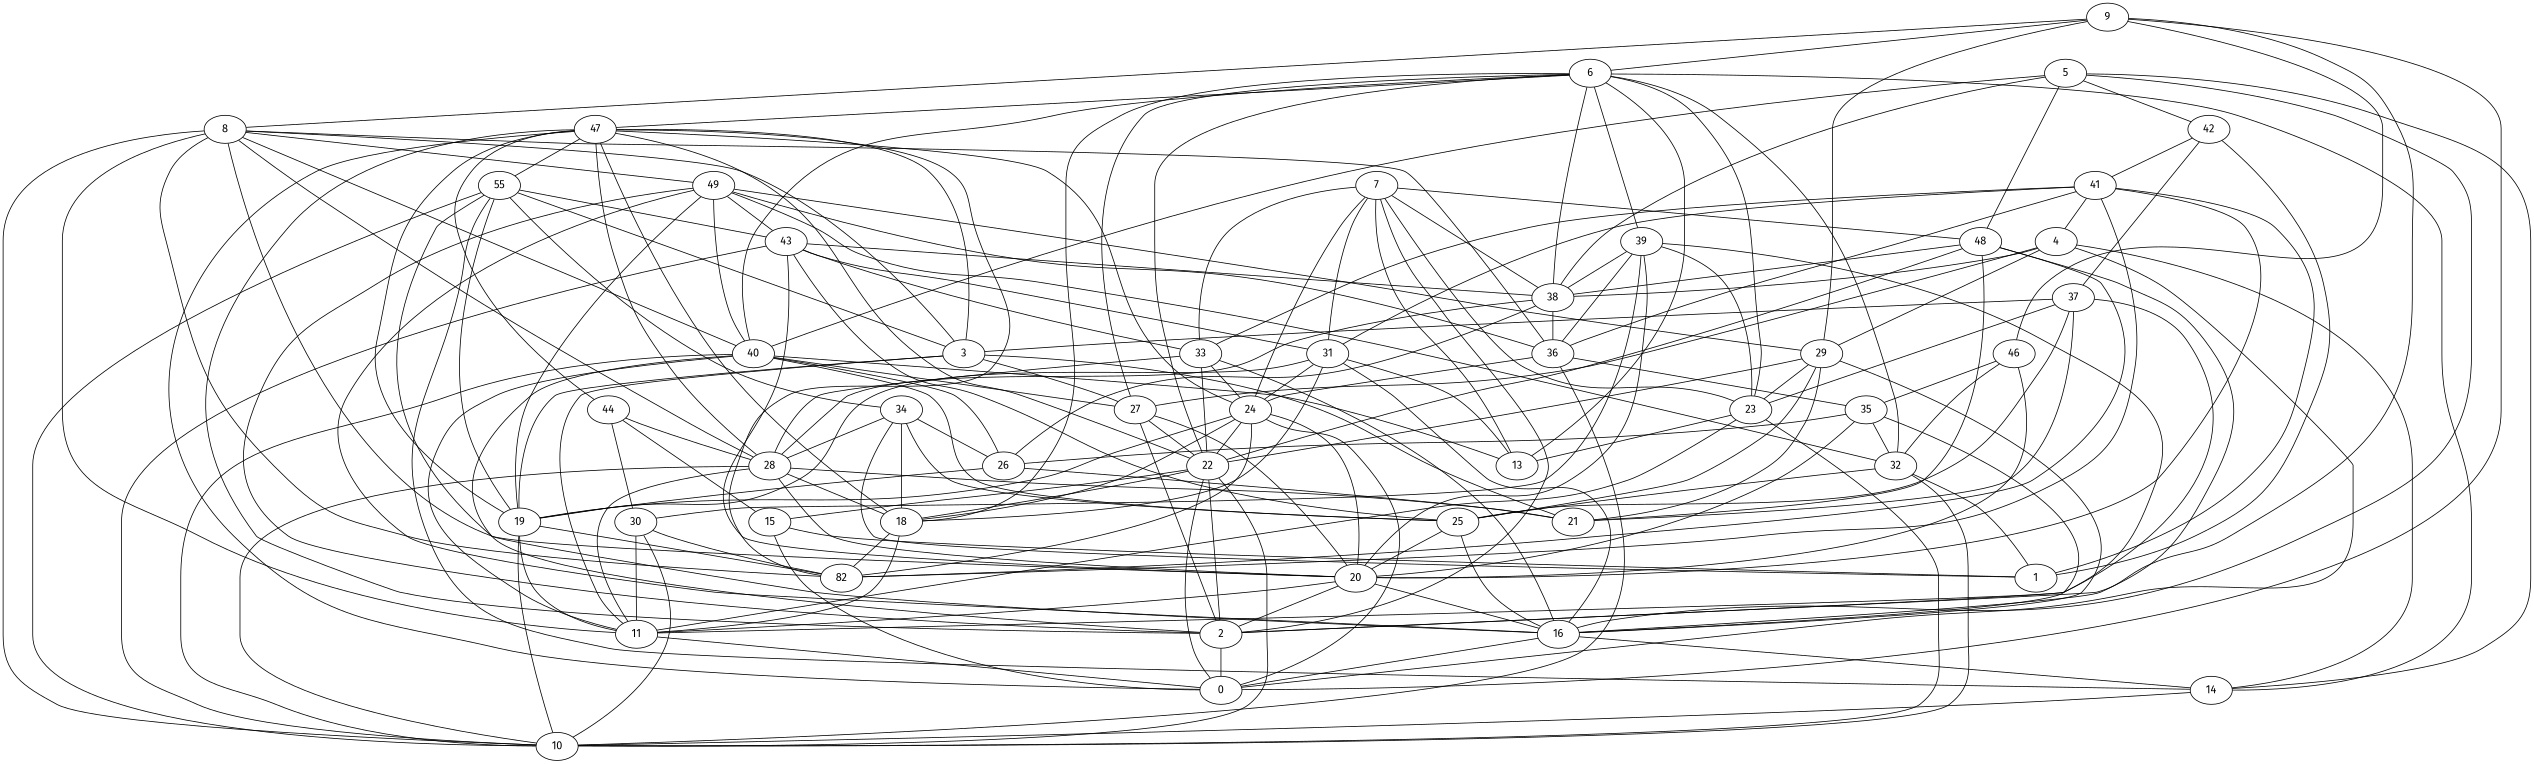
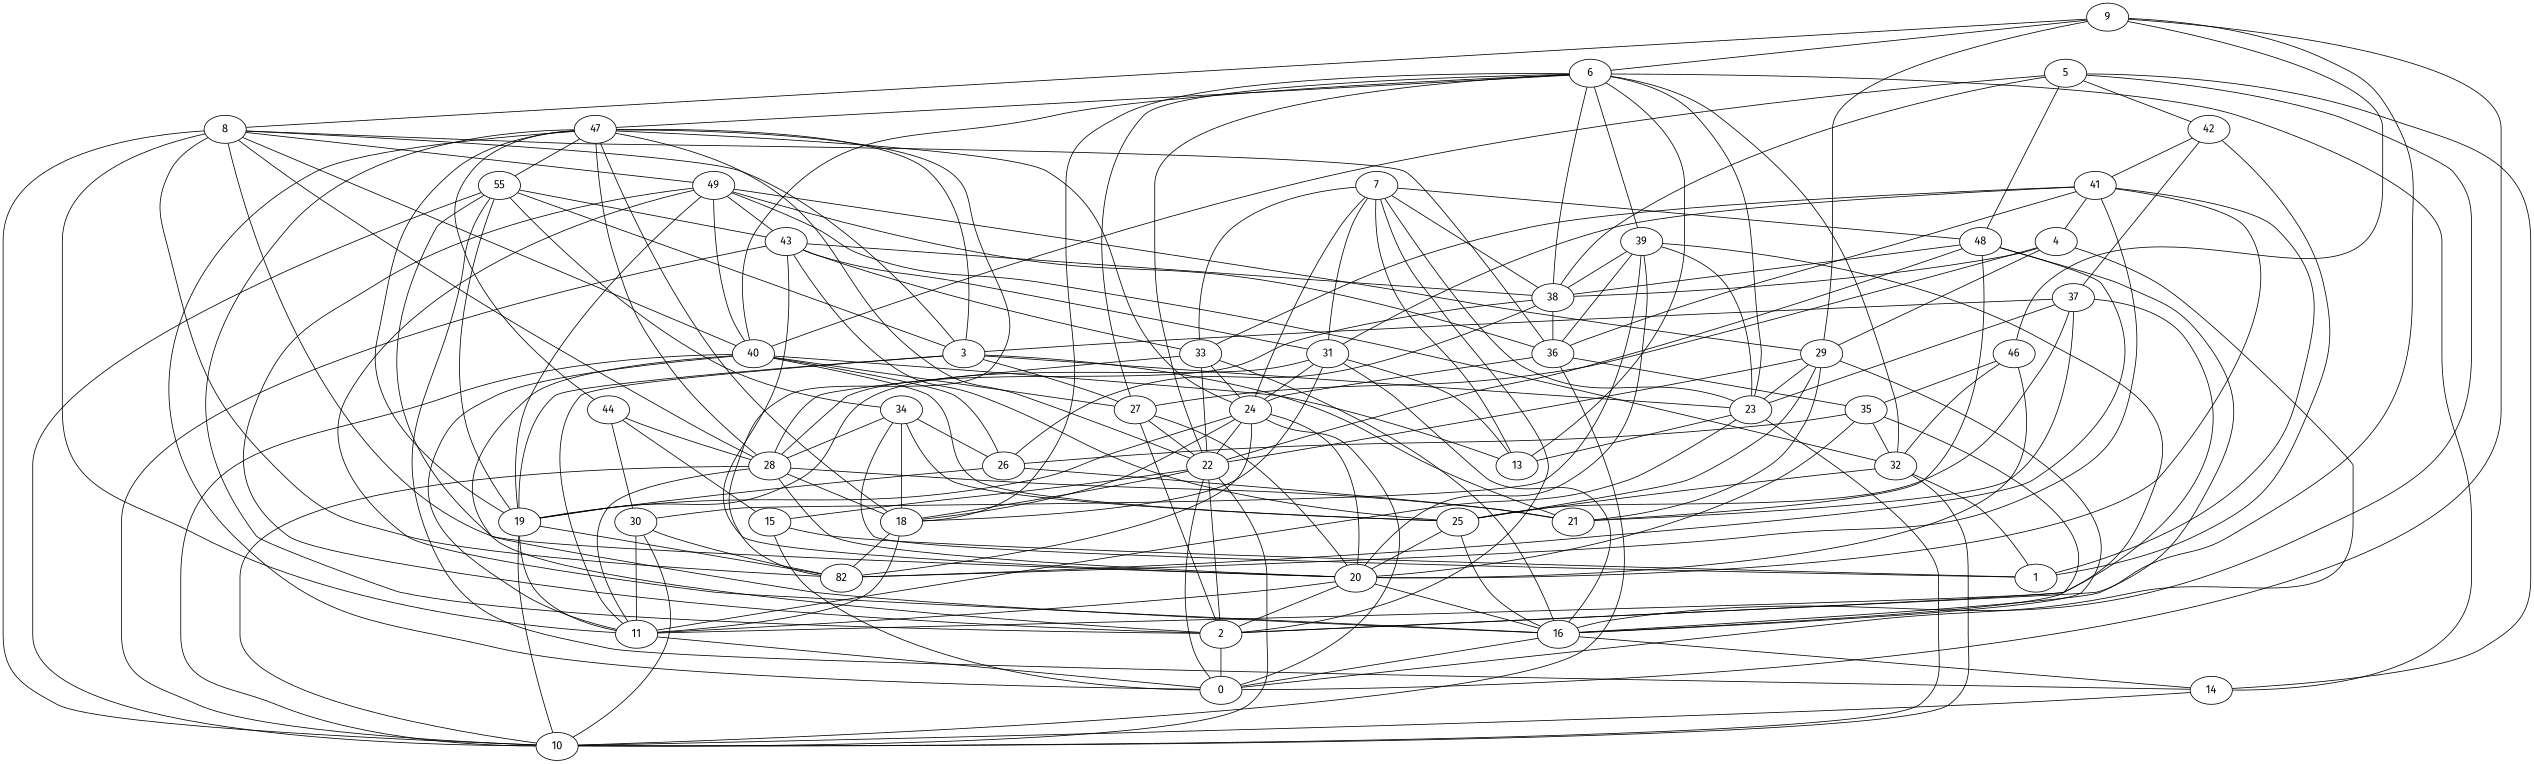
none -> (1339, 380)
(2403, 421) -> none
